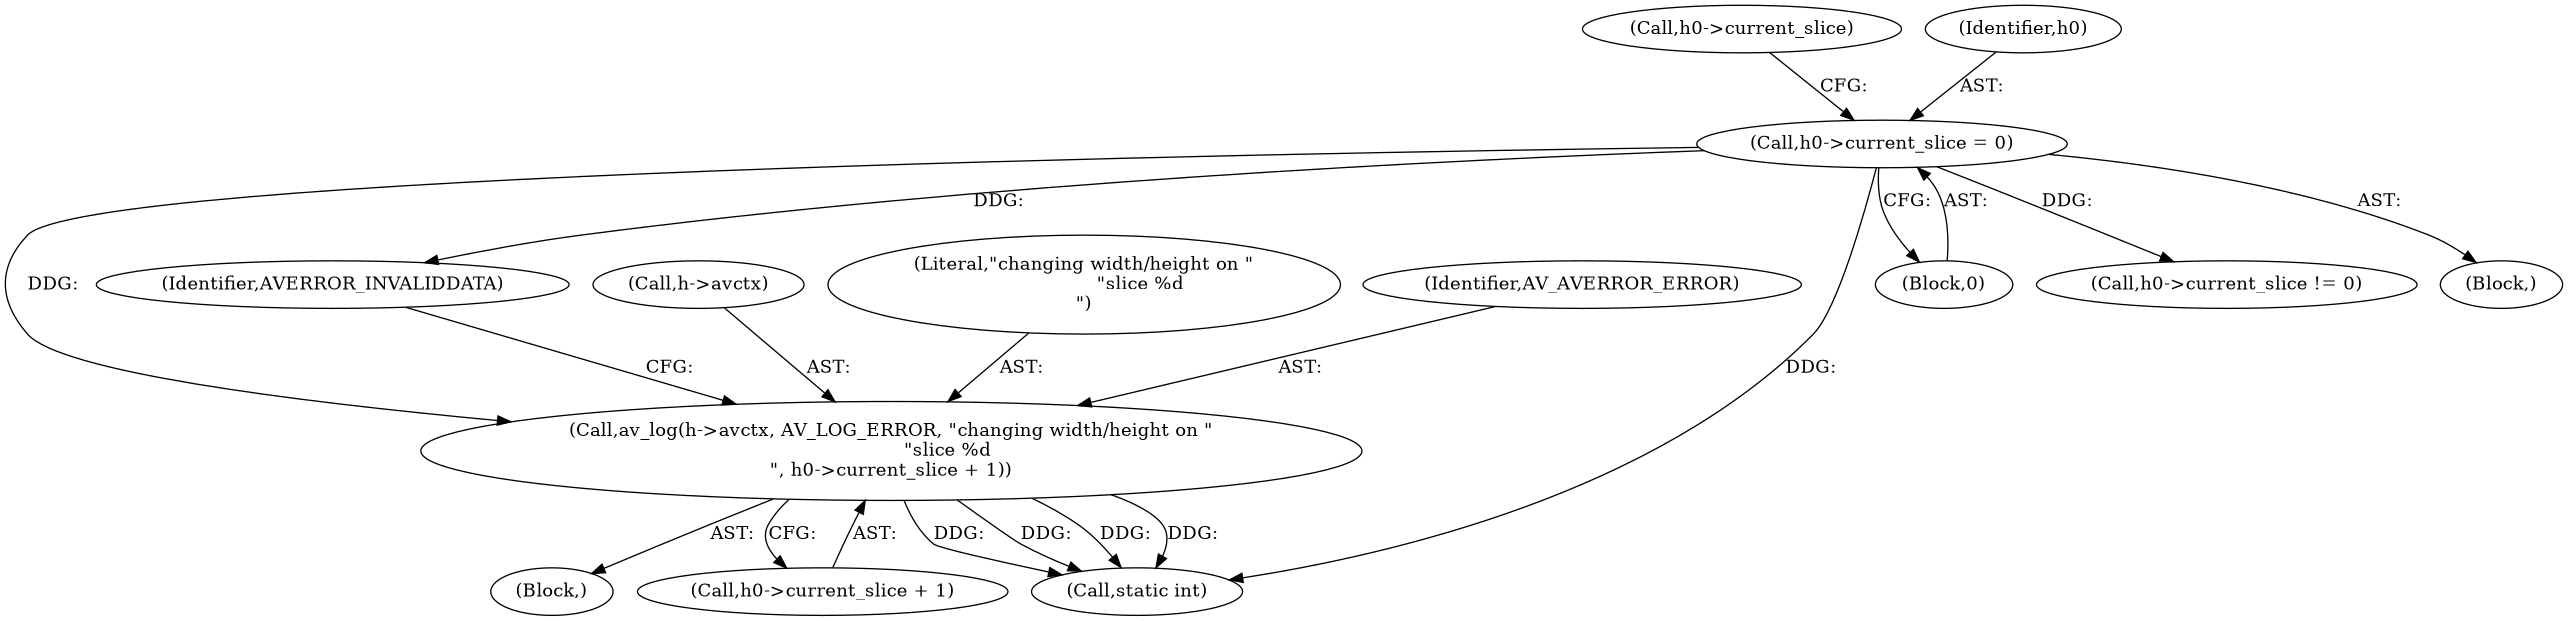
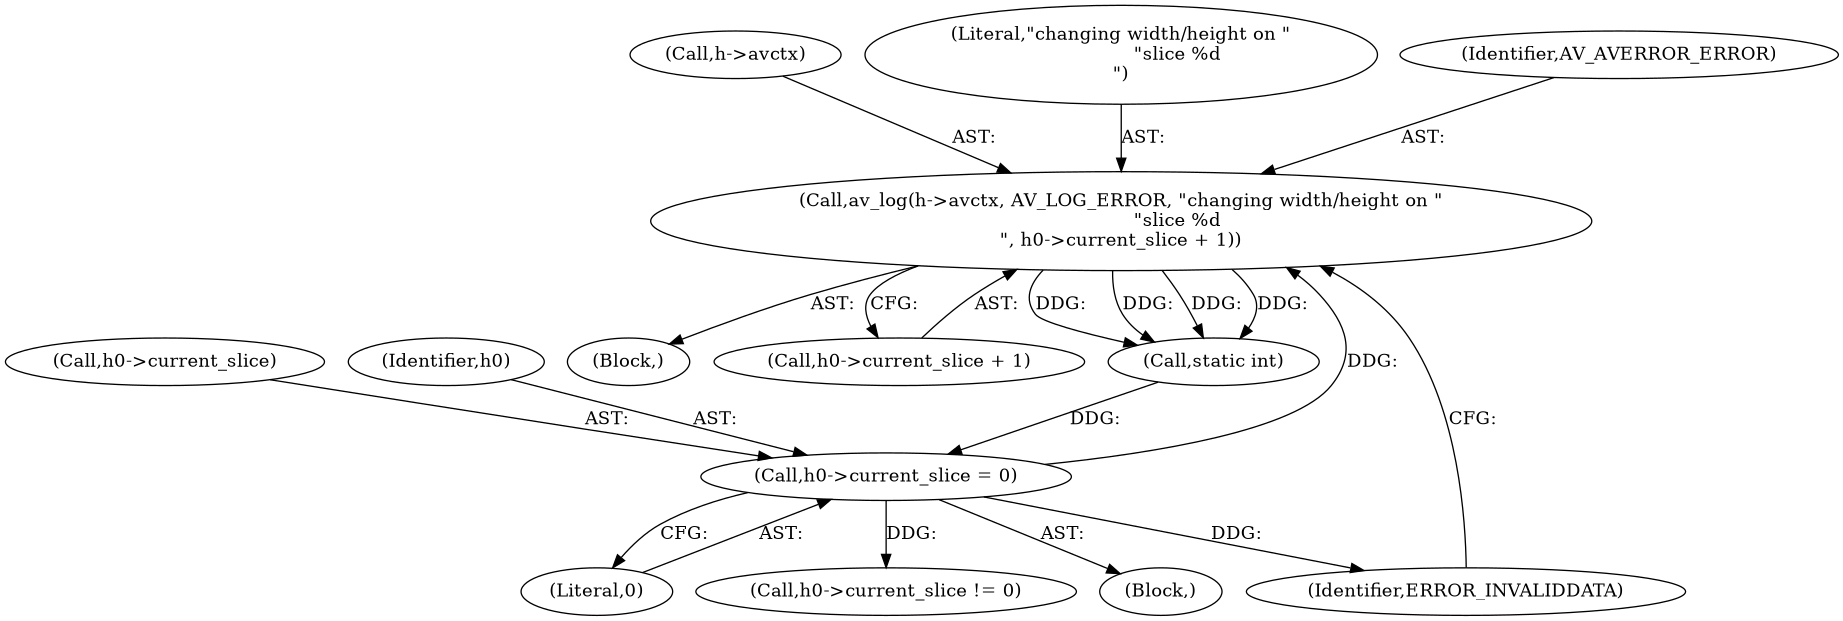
(1847, 87) -> (610, 419)
(333, 285) -> (1466, 592)
(1944, 285) -> (597, 592)
(1629, 462) -> (1060, 416)
